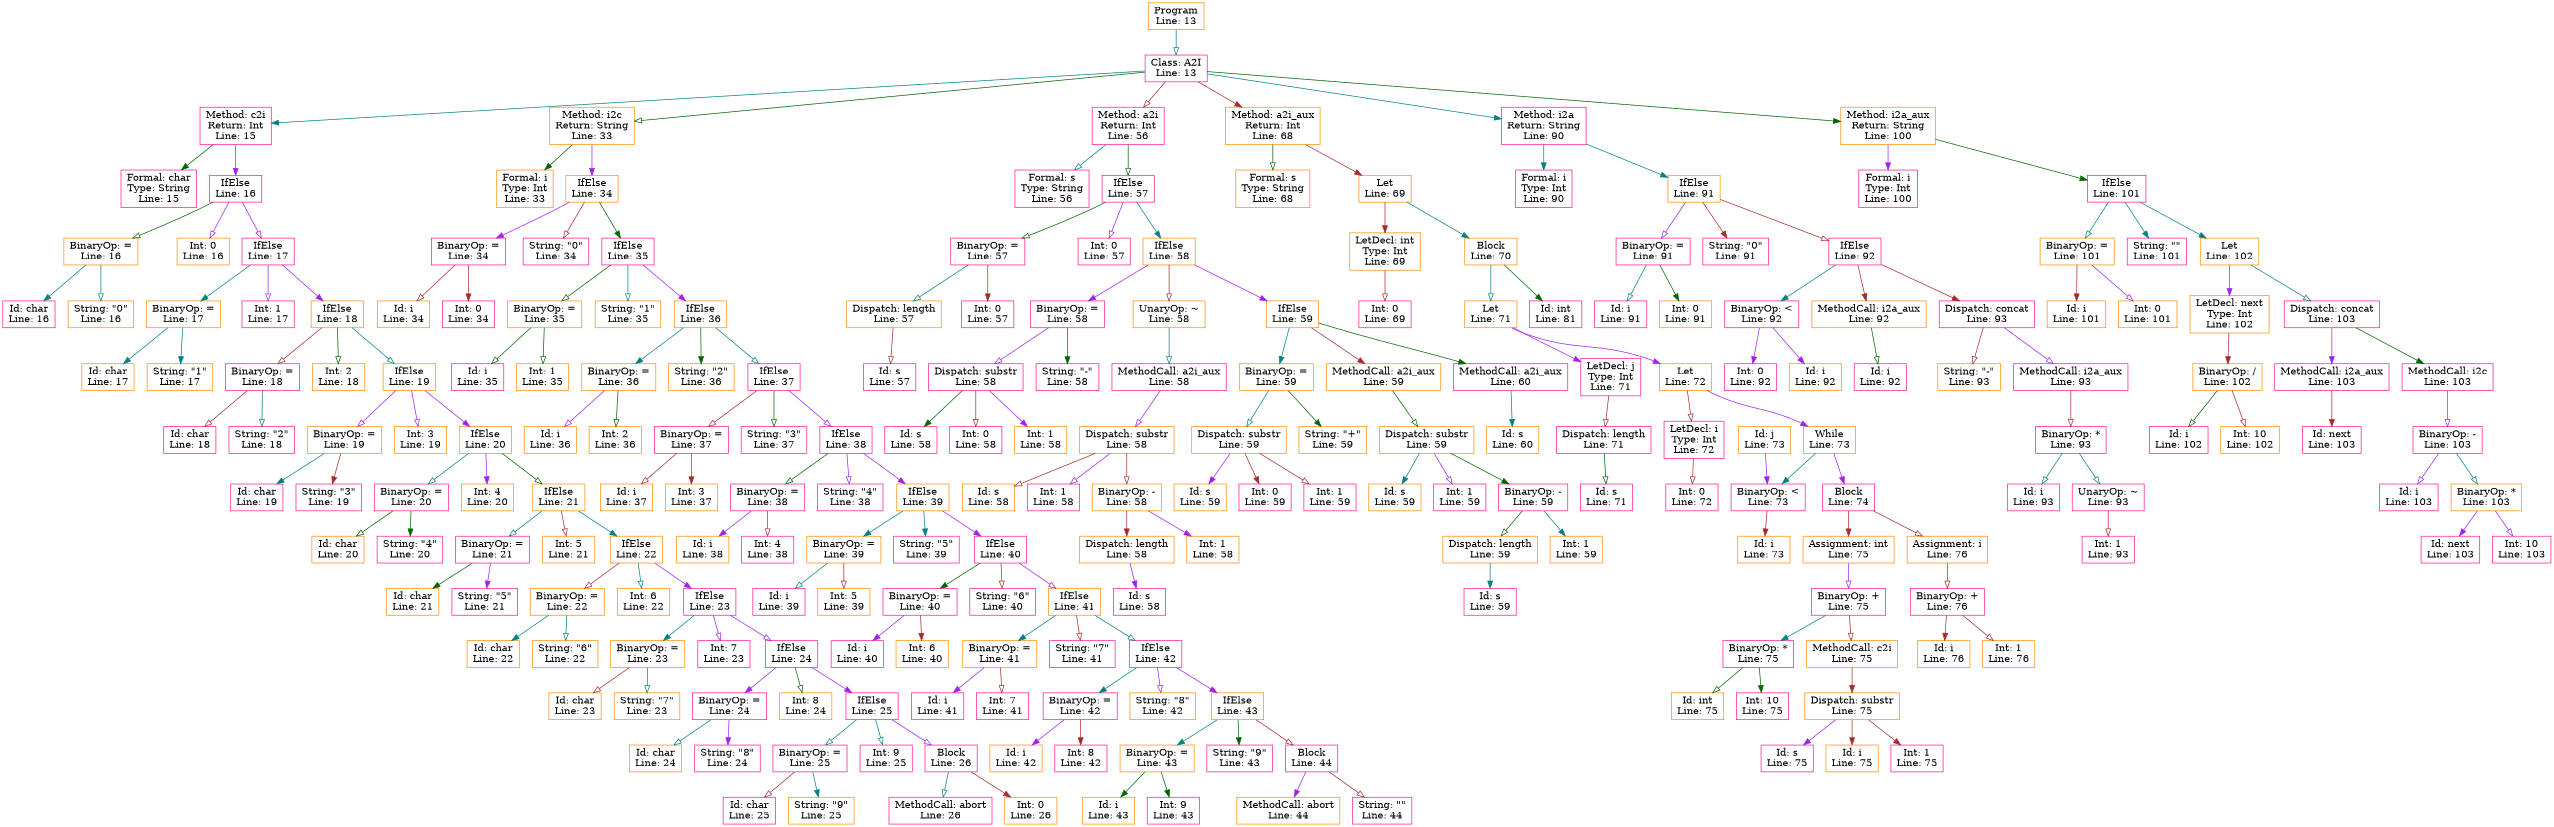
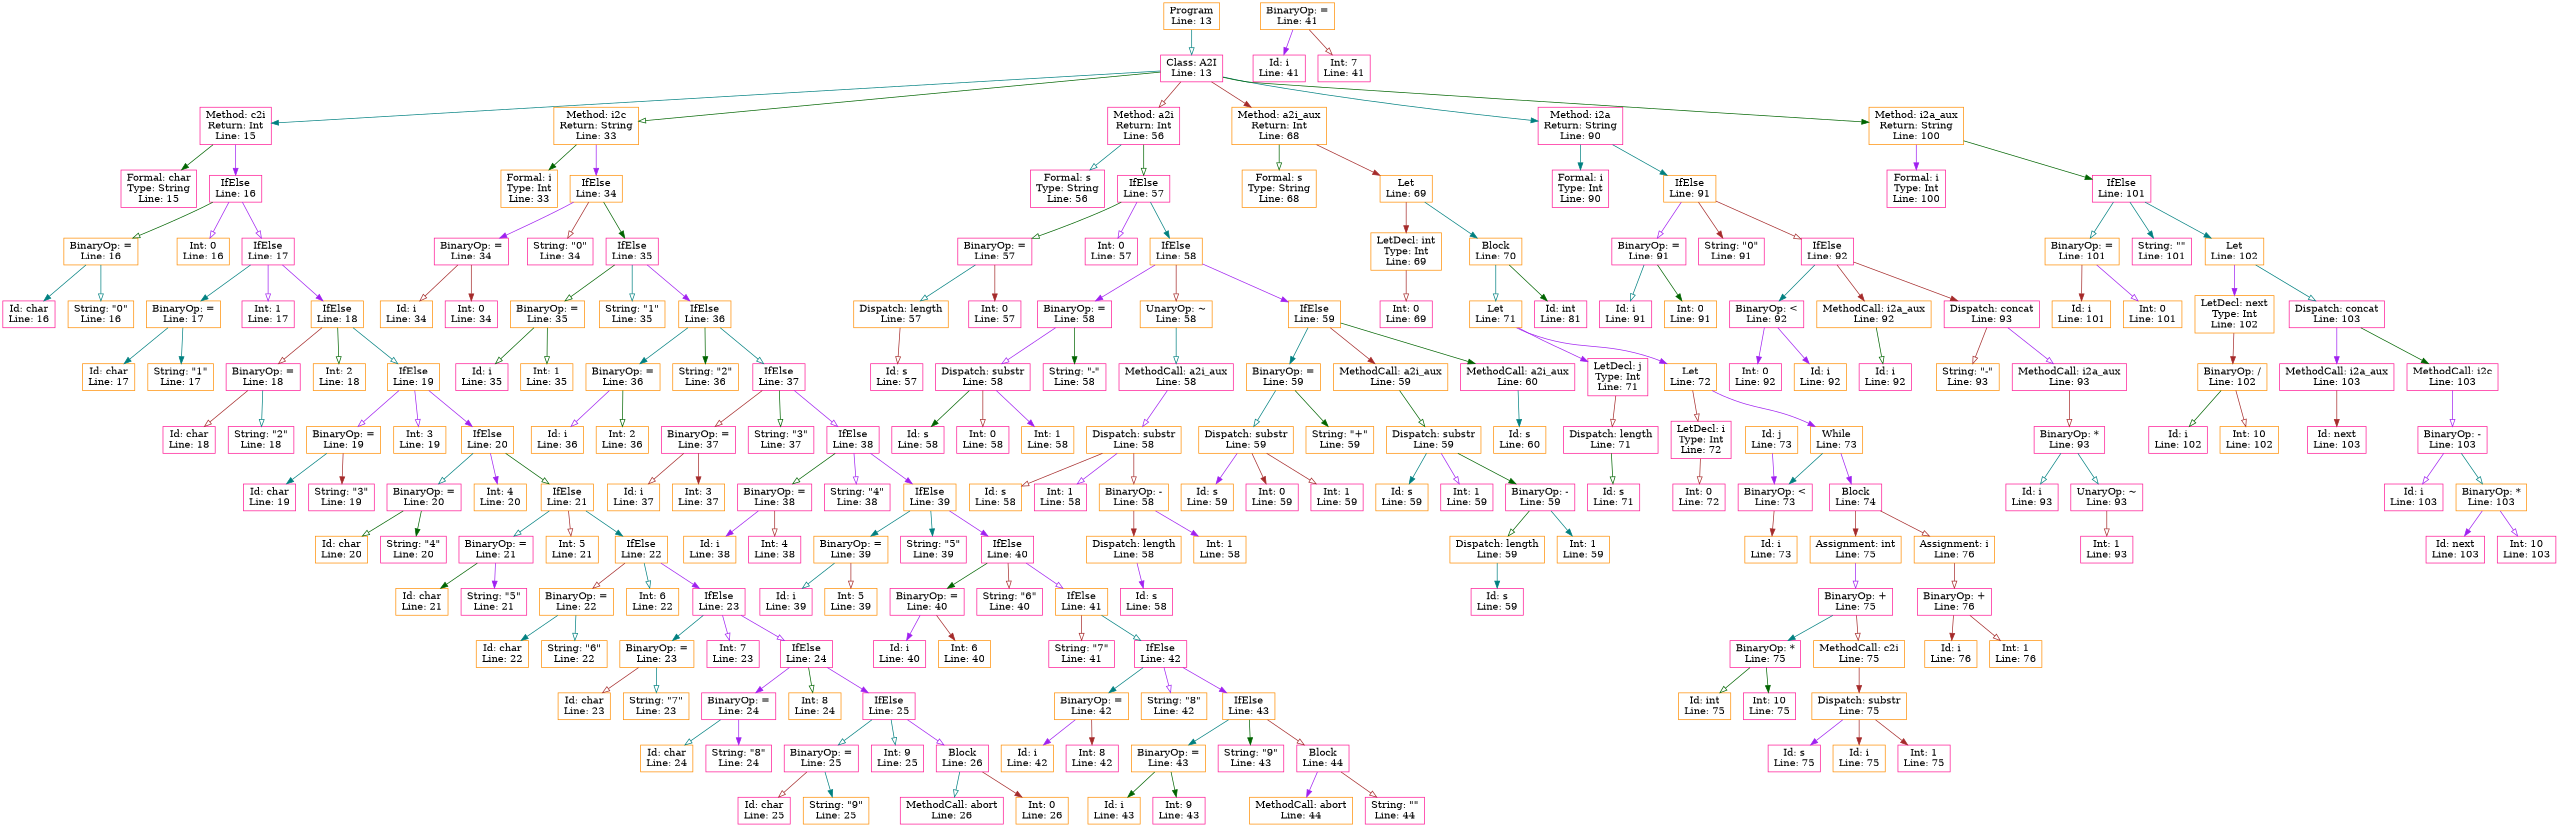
(1040, 626) -> none
(1080, 706) -> (1091, 706)
